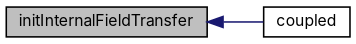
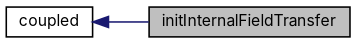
(243, 22) -> (129, 22)
